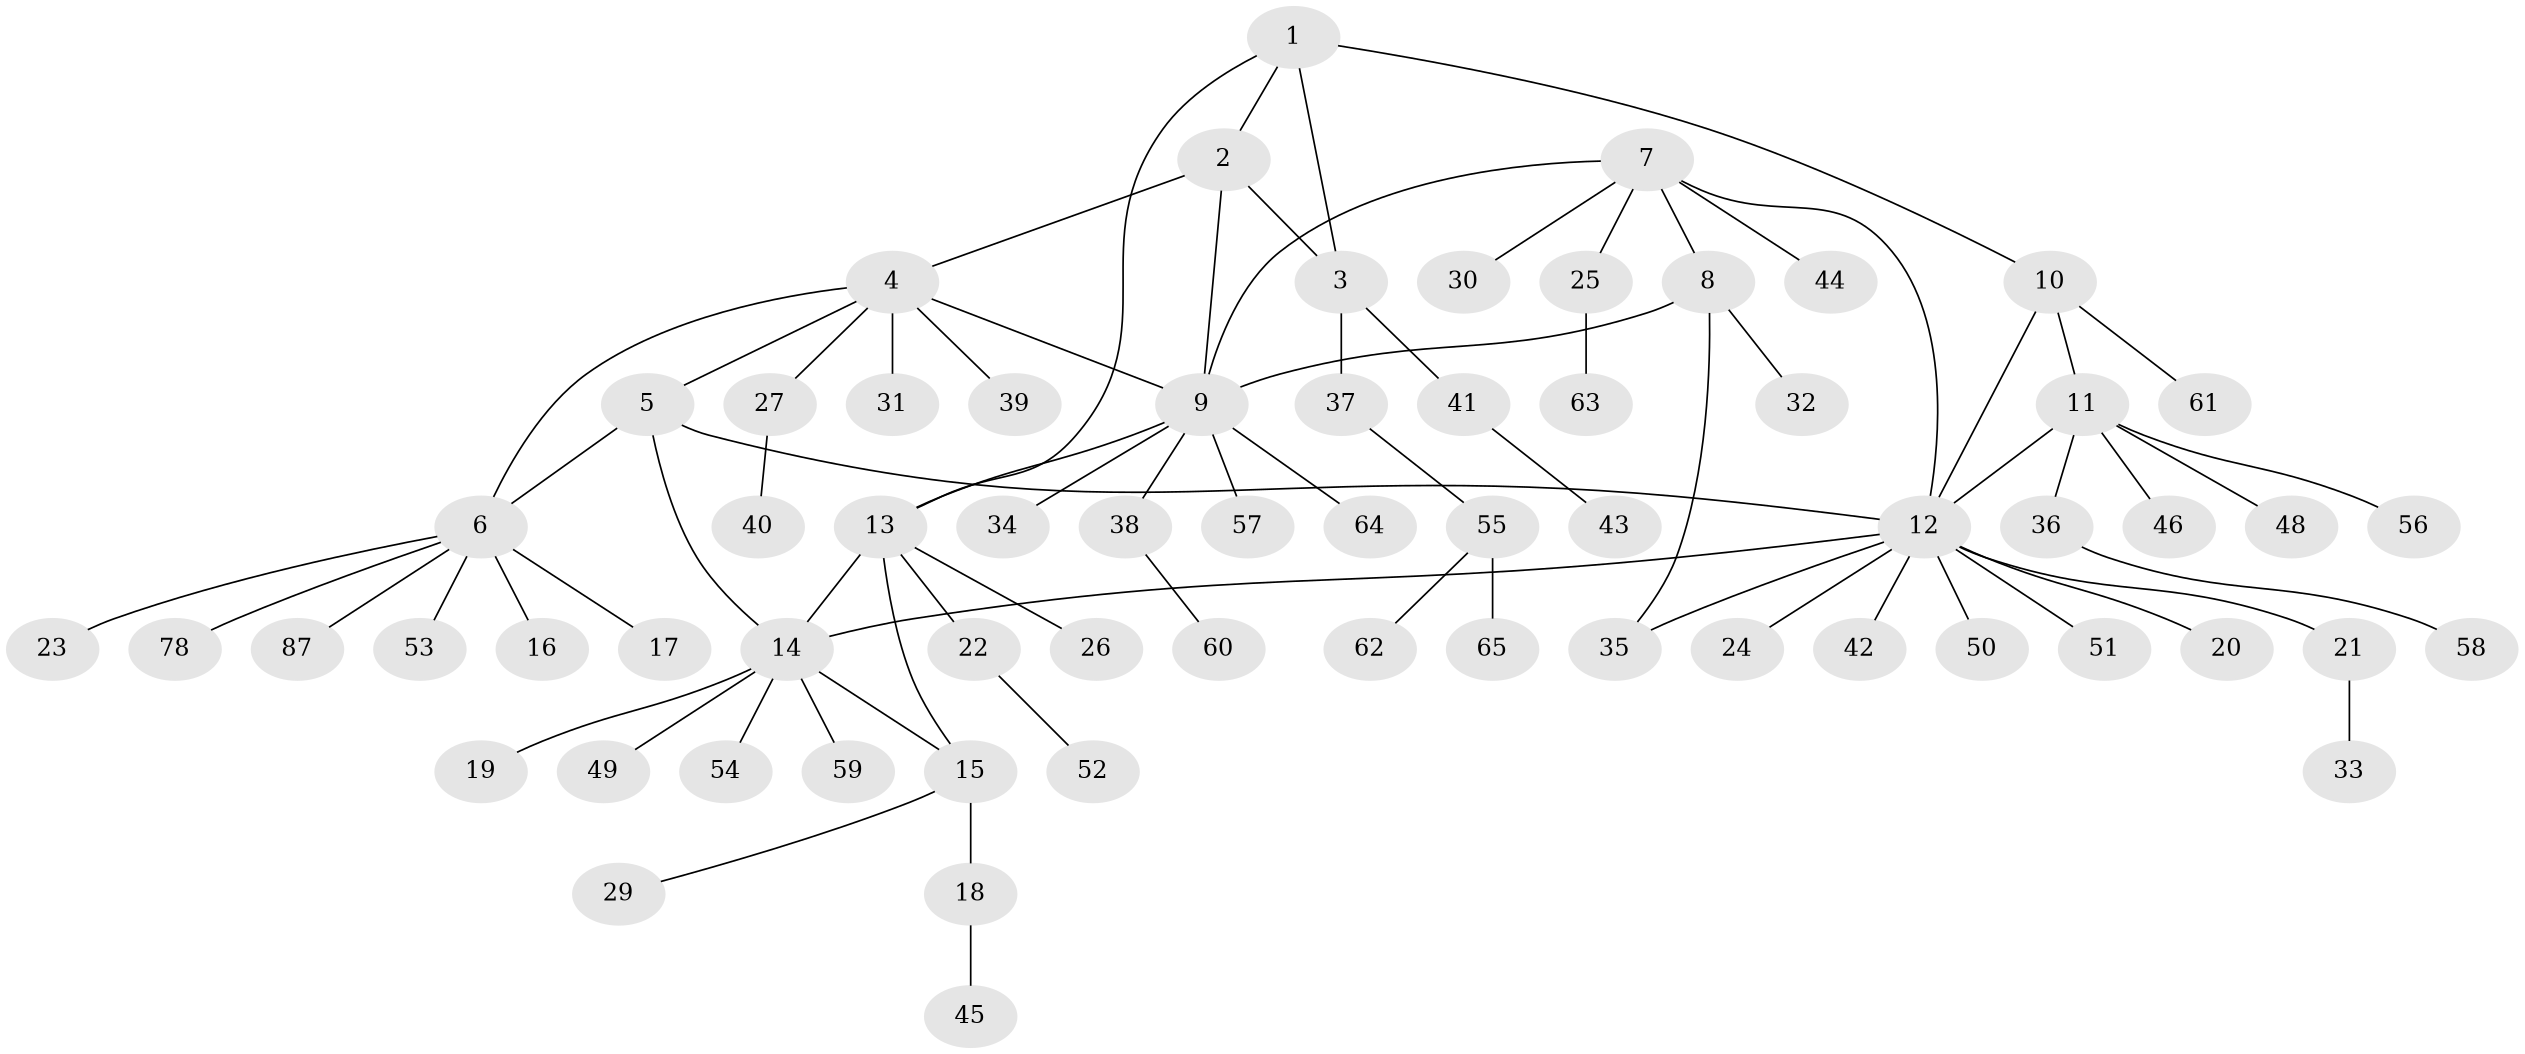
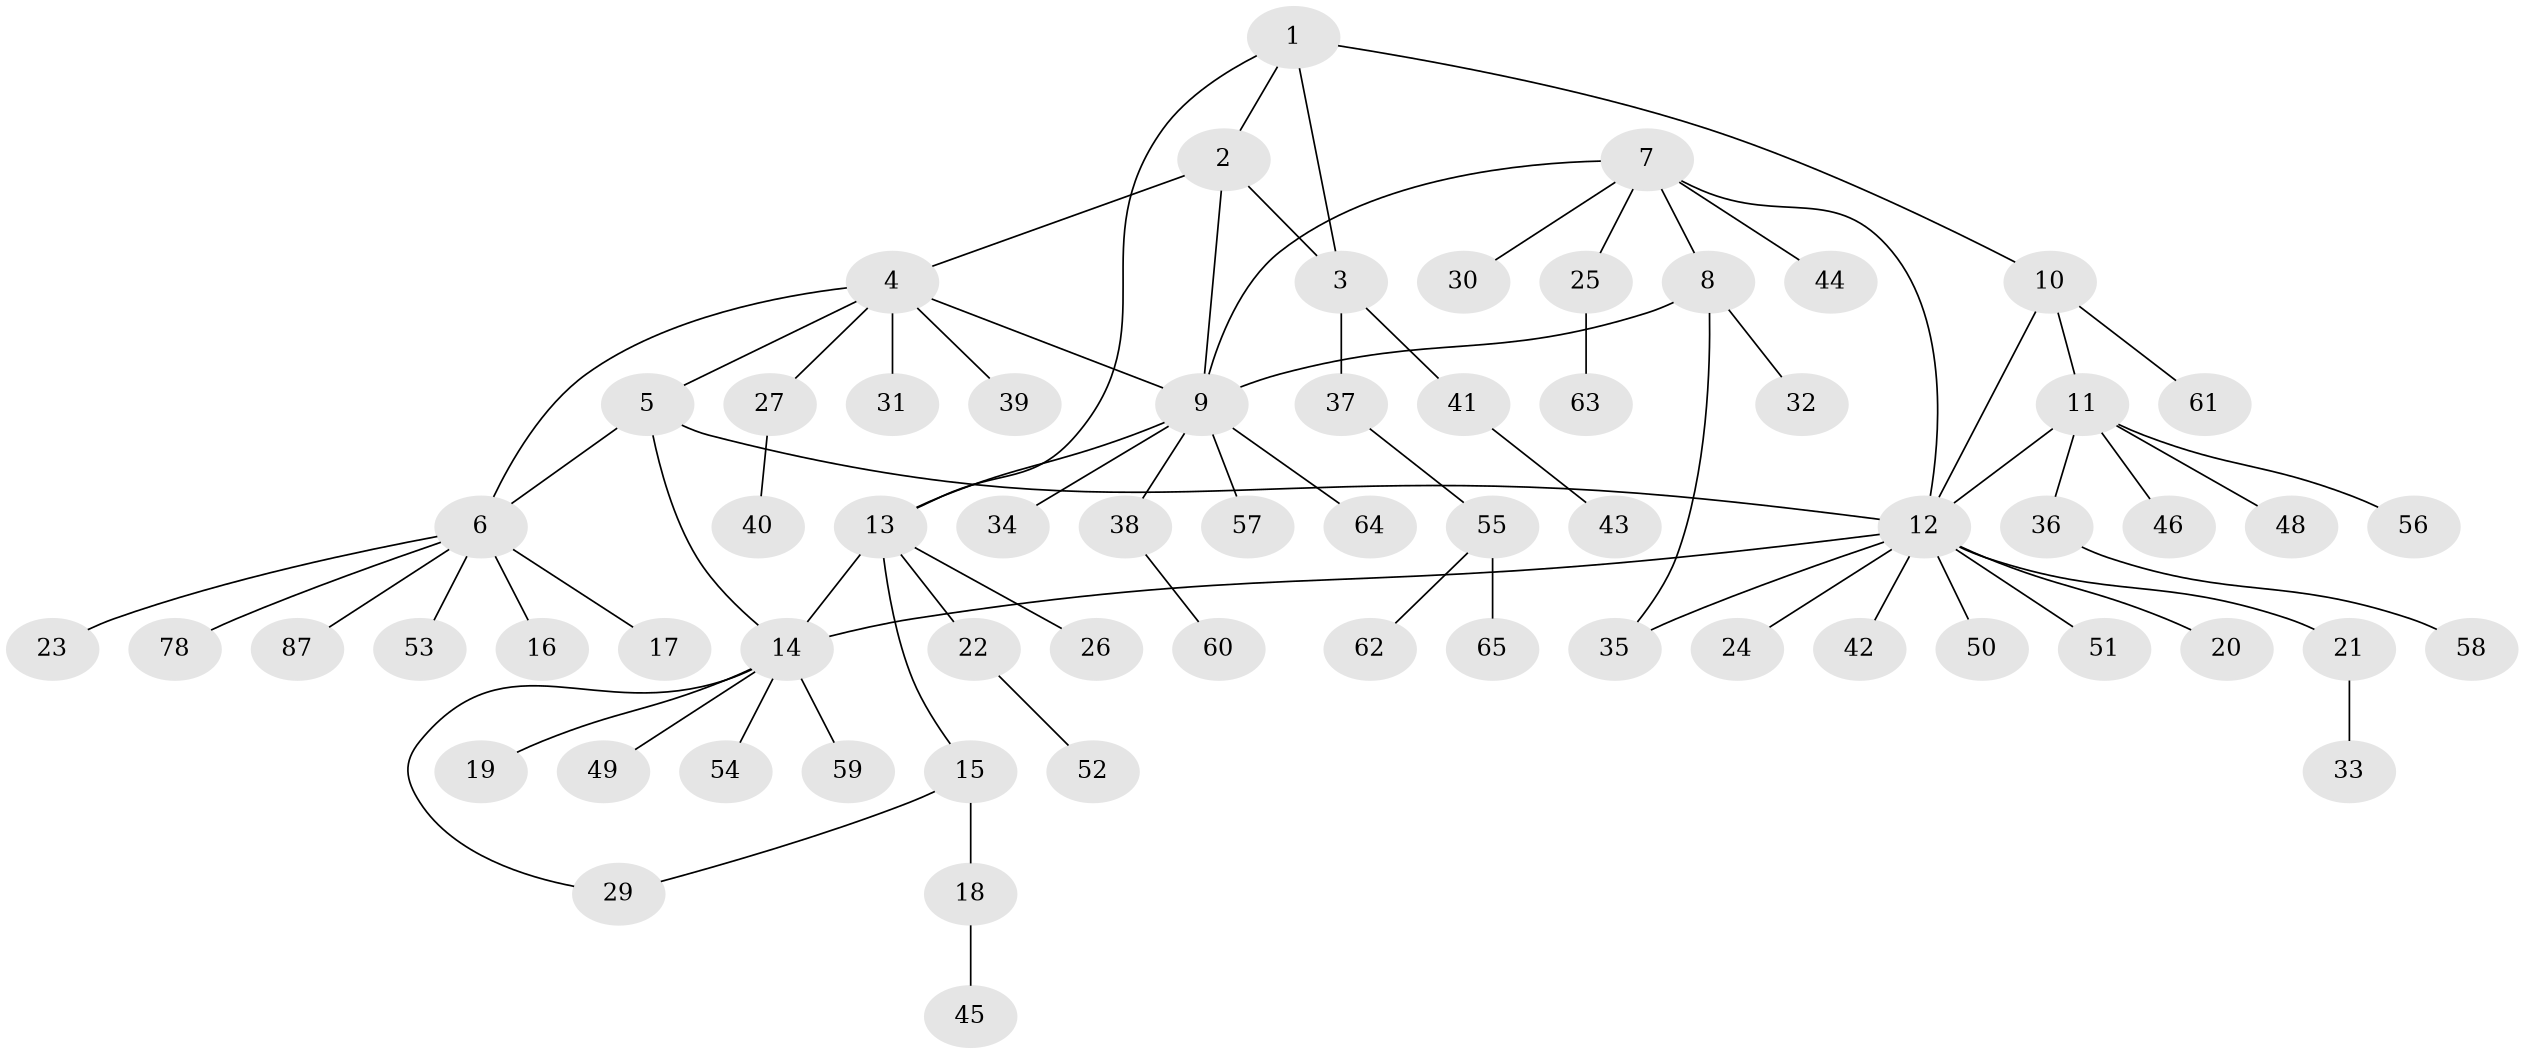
(879, 711) -> (459, 706)
